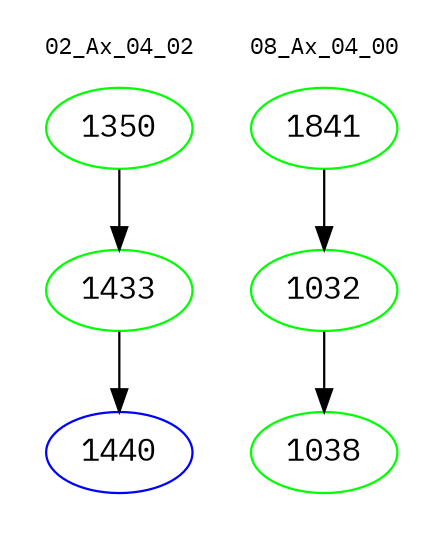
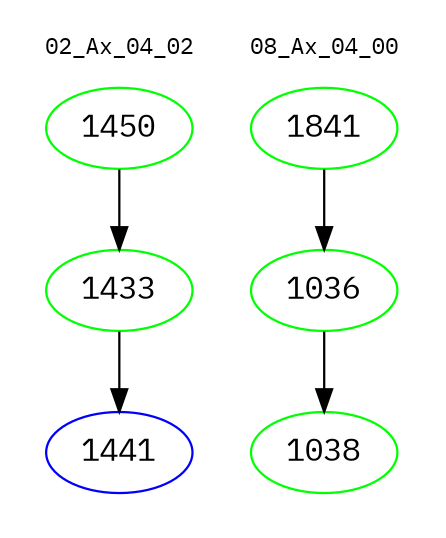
(119, 128) -> (119, 128)
(324, 290) -> (324, 290)
(119, 453) -> (119, 453)
